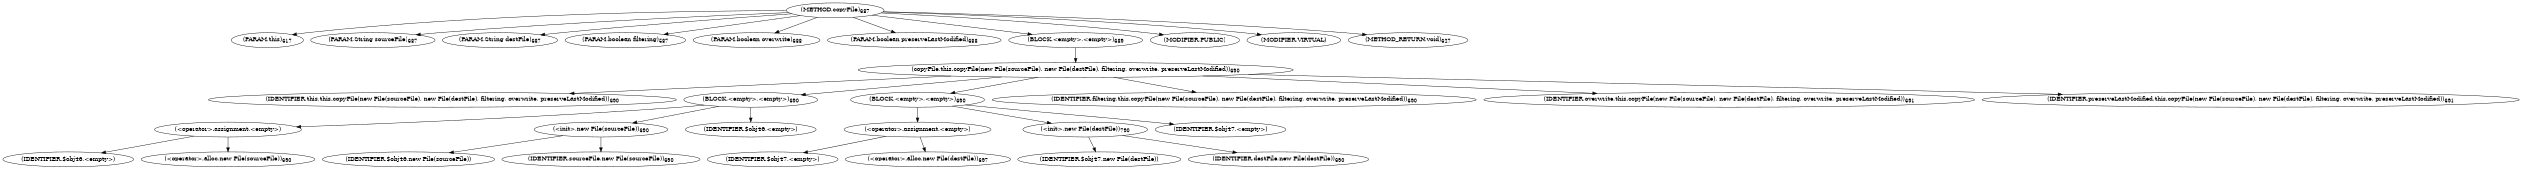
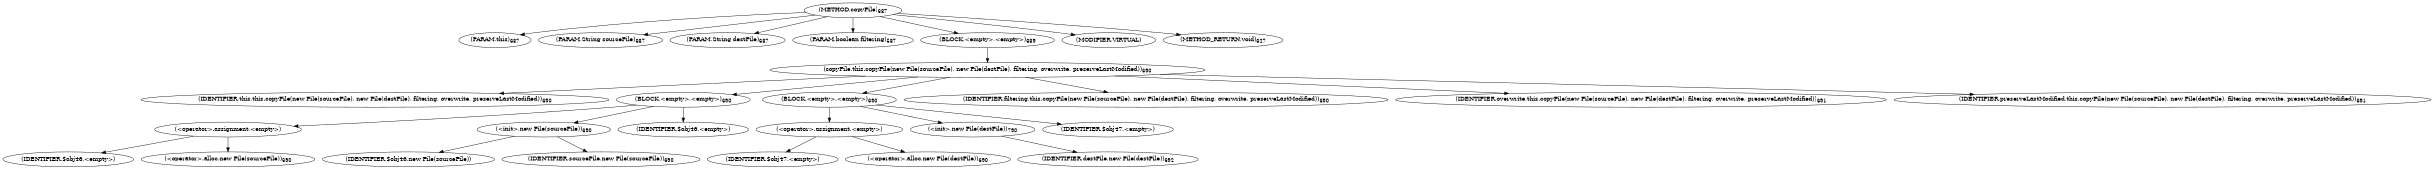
(287, 40) -> (515, 40)
(757, 40) -> none
(914, 40) -> none
(1195, 40) -> none
(983, 159) -> (983, 159)
(1099, 159) -> none
(1340, 159) -> (1169, 159)
